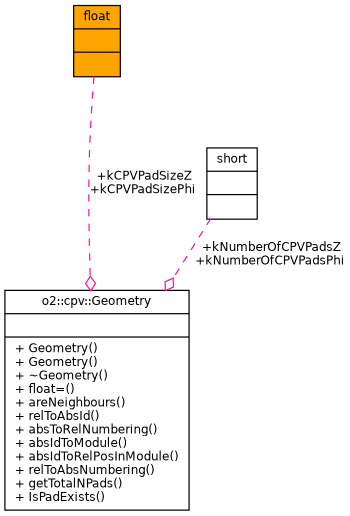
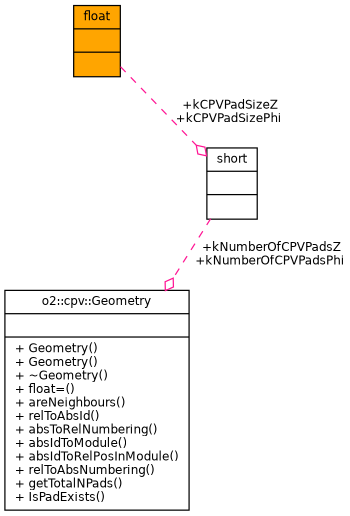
(89, 176) -> (158, 106)
